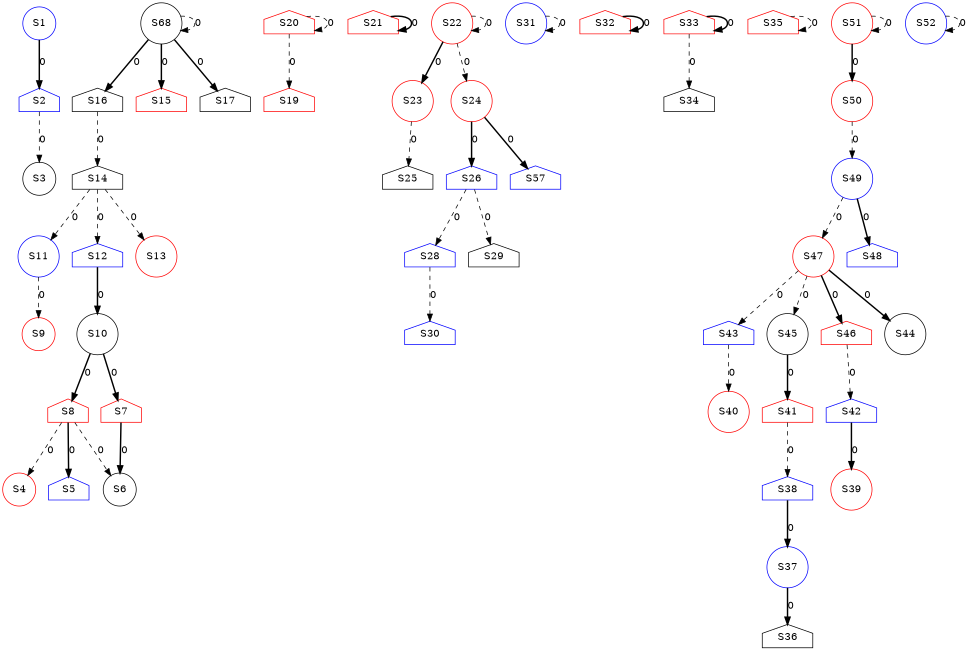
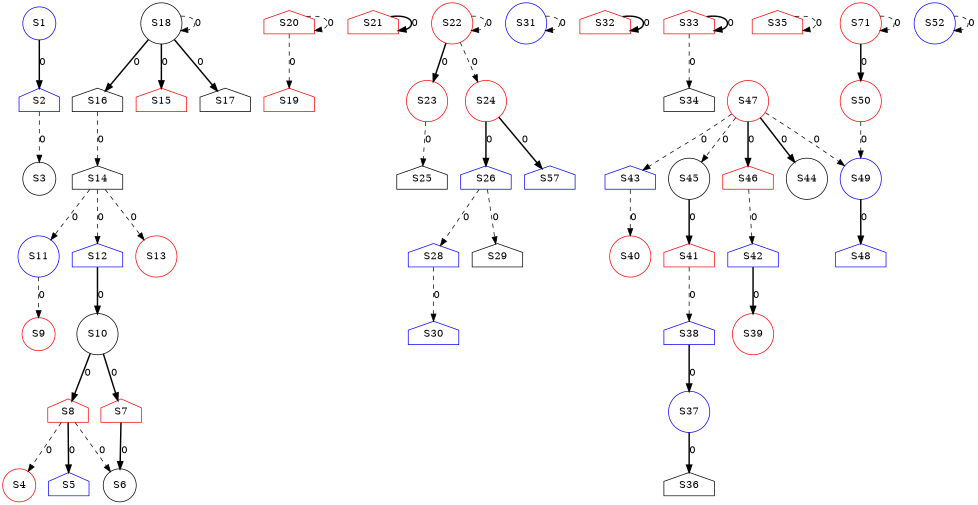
(161, 23) -> (161, 23)
(852, 23) -> (861, 23)
(834, 214) -> (802, 137)
